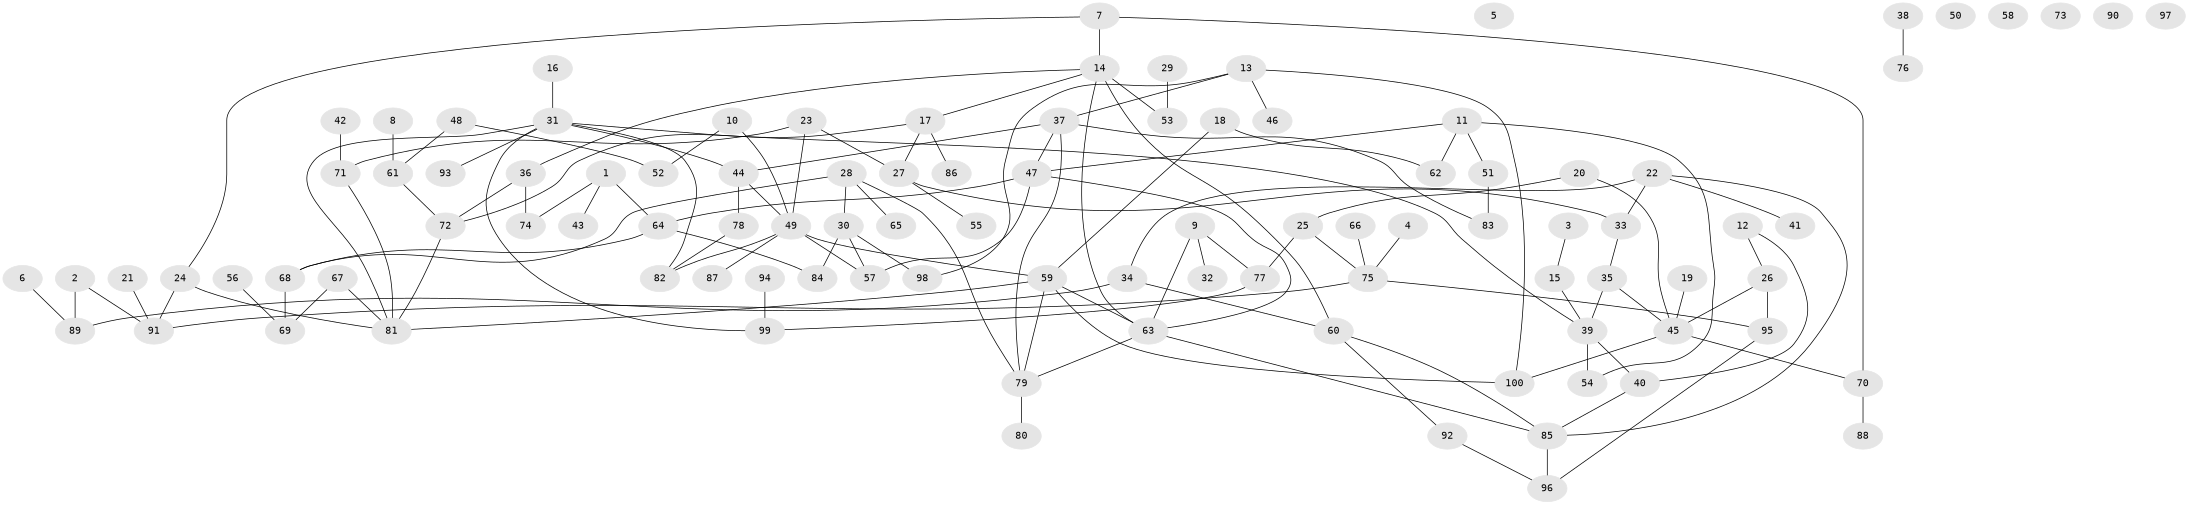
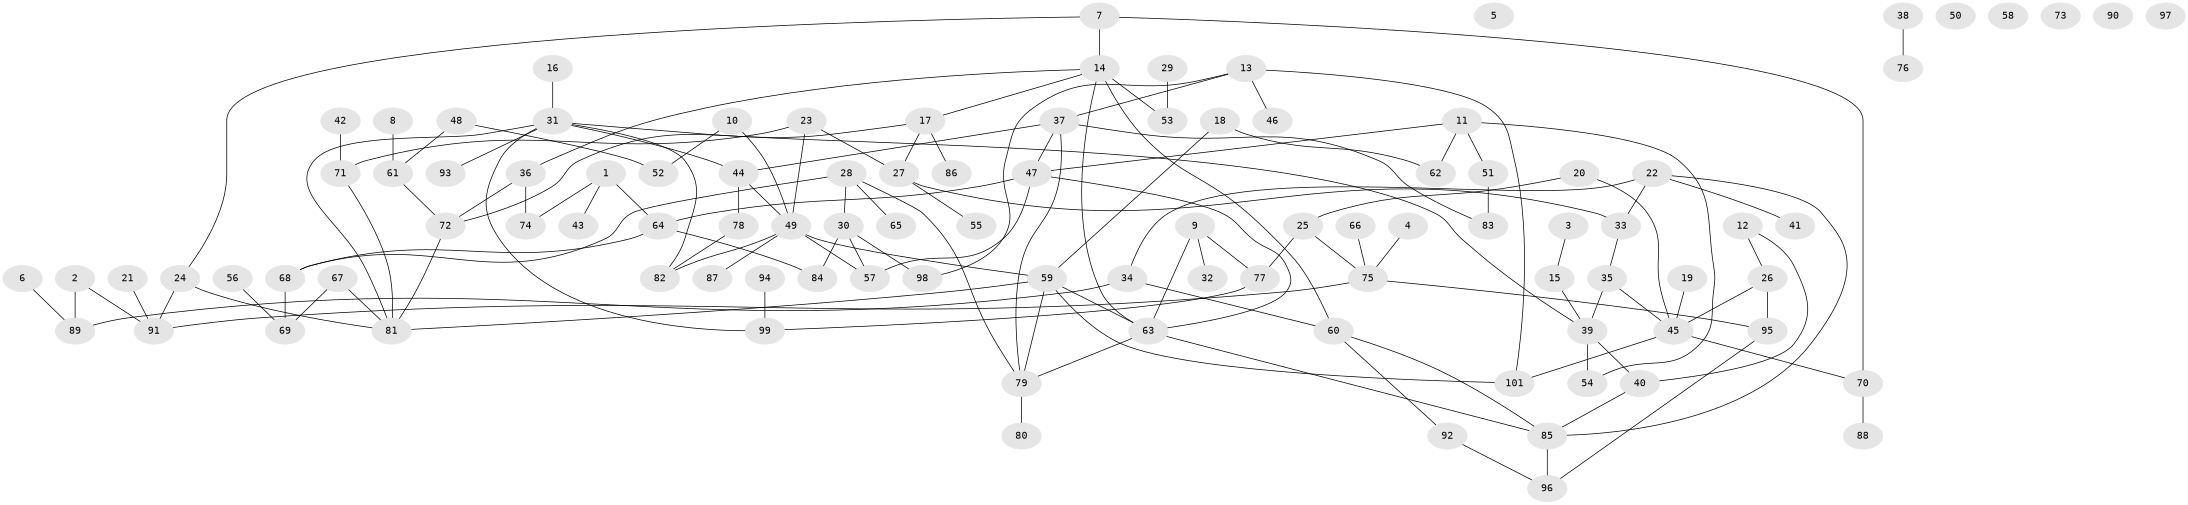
(1514, 384) -> (1514, 384)
